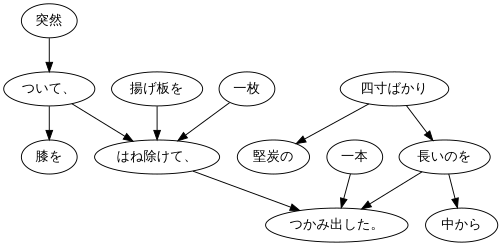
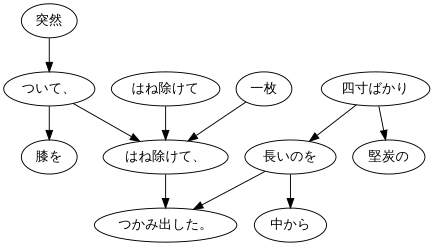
(157, 89) -> (166, 89)
(355, 157) -> none
